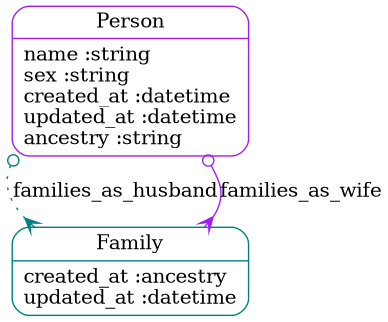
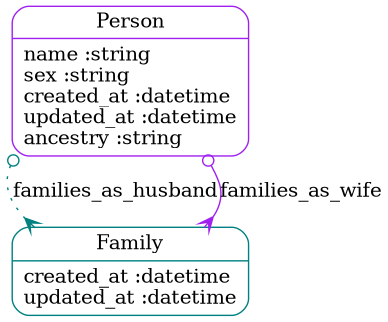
(125, 277) -> (127, 277)
